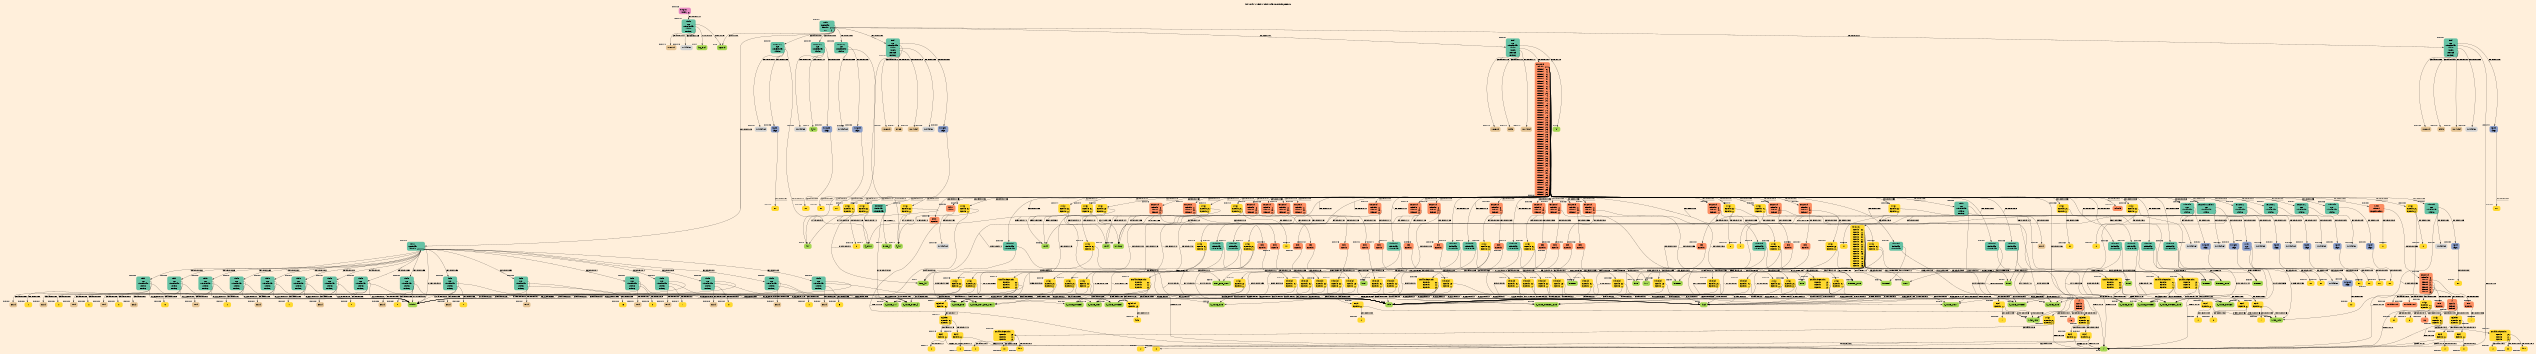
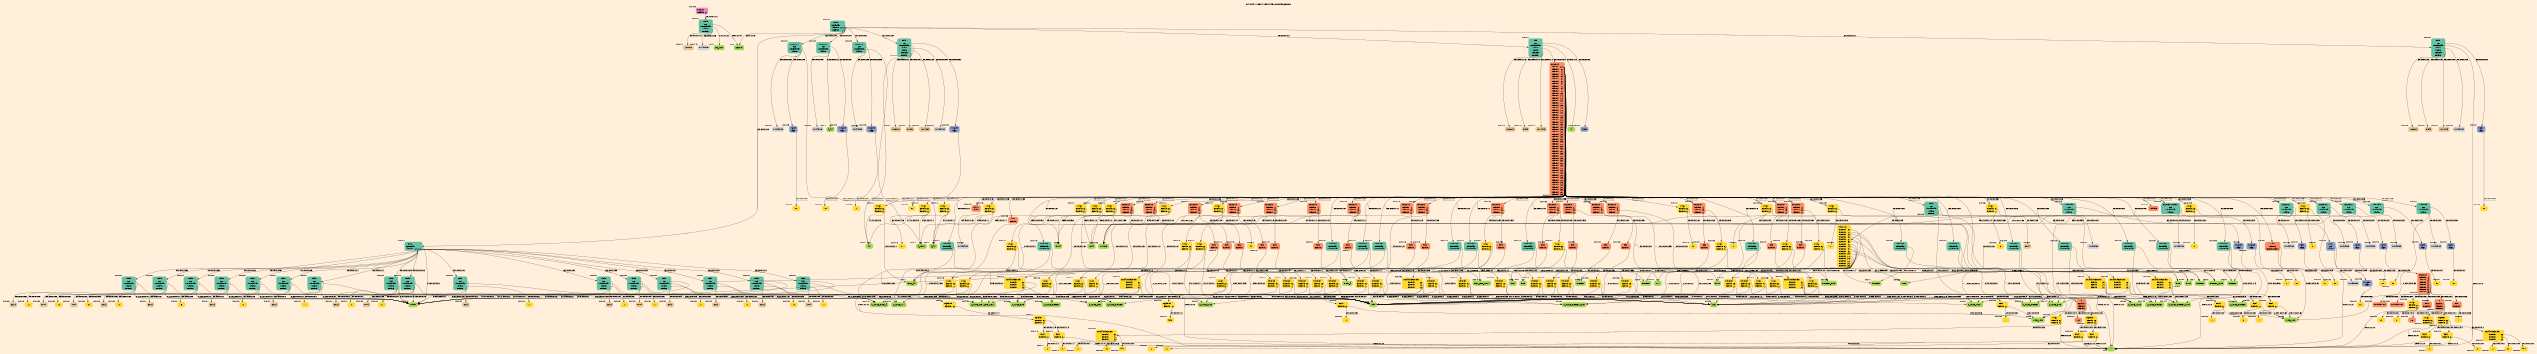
(684, 12) -> (701, 12)
(825, 30) -> (836, 30)
none -> (1584, 129)
none -> (1560, 269)
